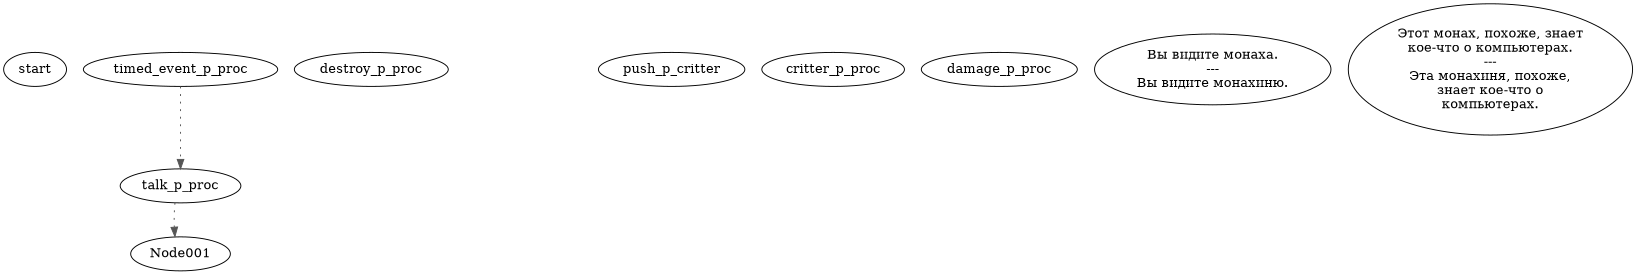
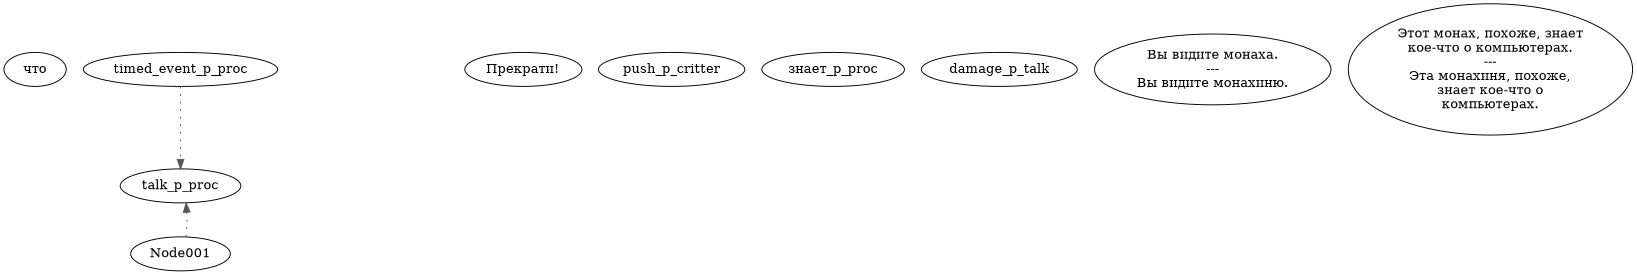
(35, 69) -> (35, 69)
(371, 69) -> none
none -> (523, 69)
(833, 69) -> (833, 69)
(999, 69) -> (999, 69)
(174, 215) -> (187, 224)
